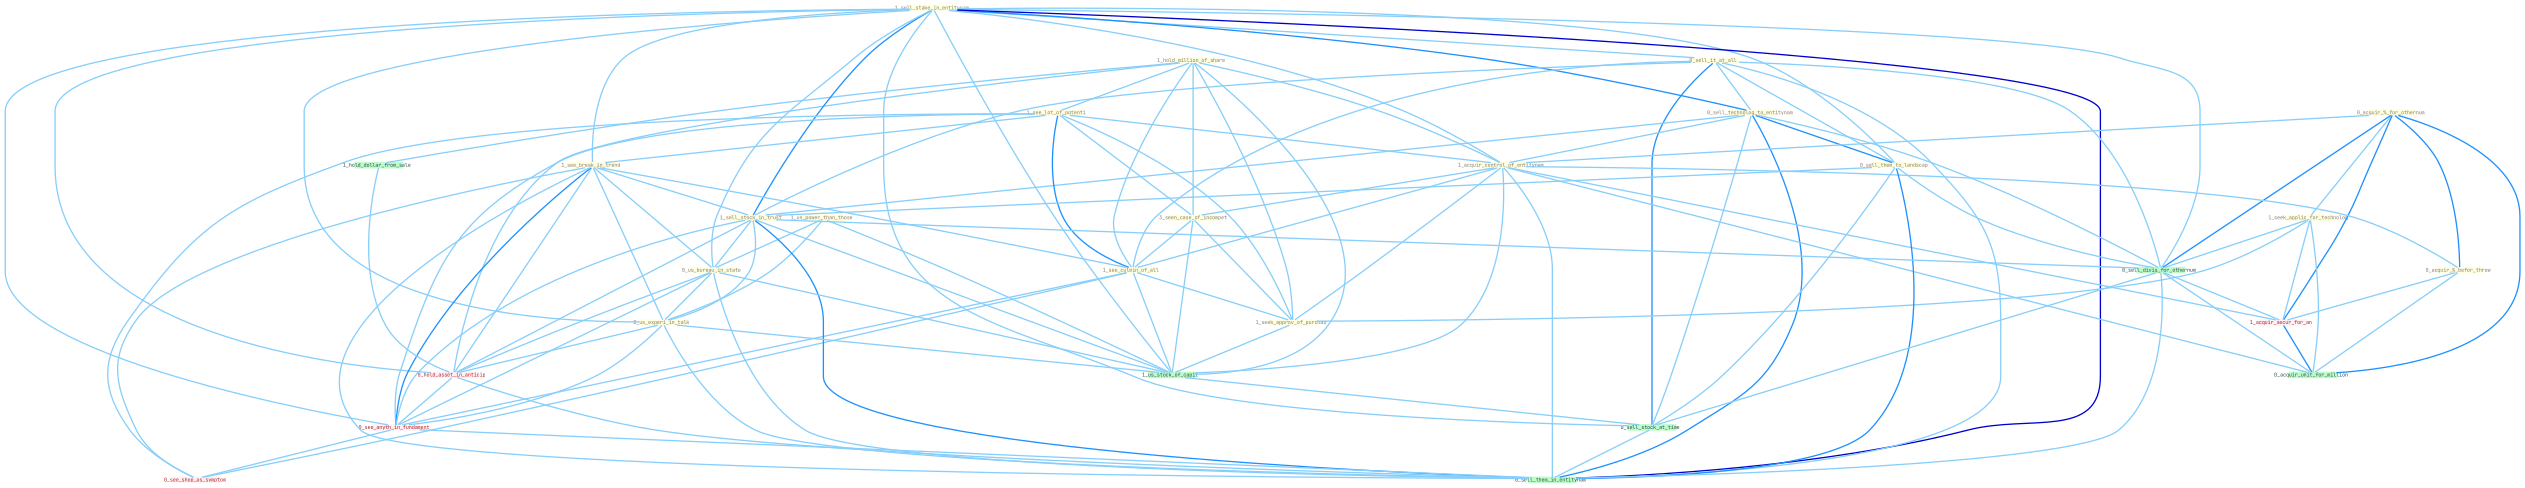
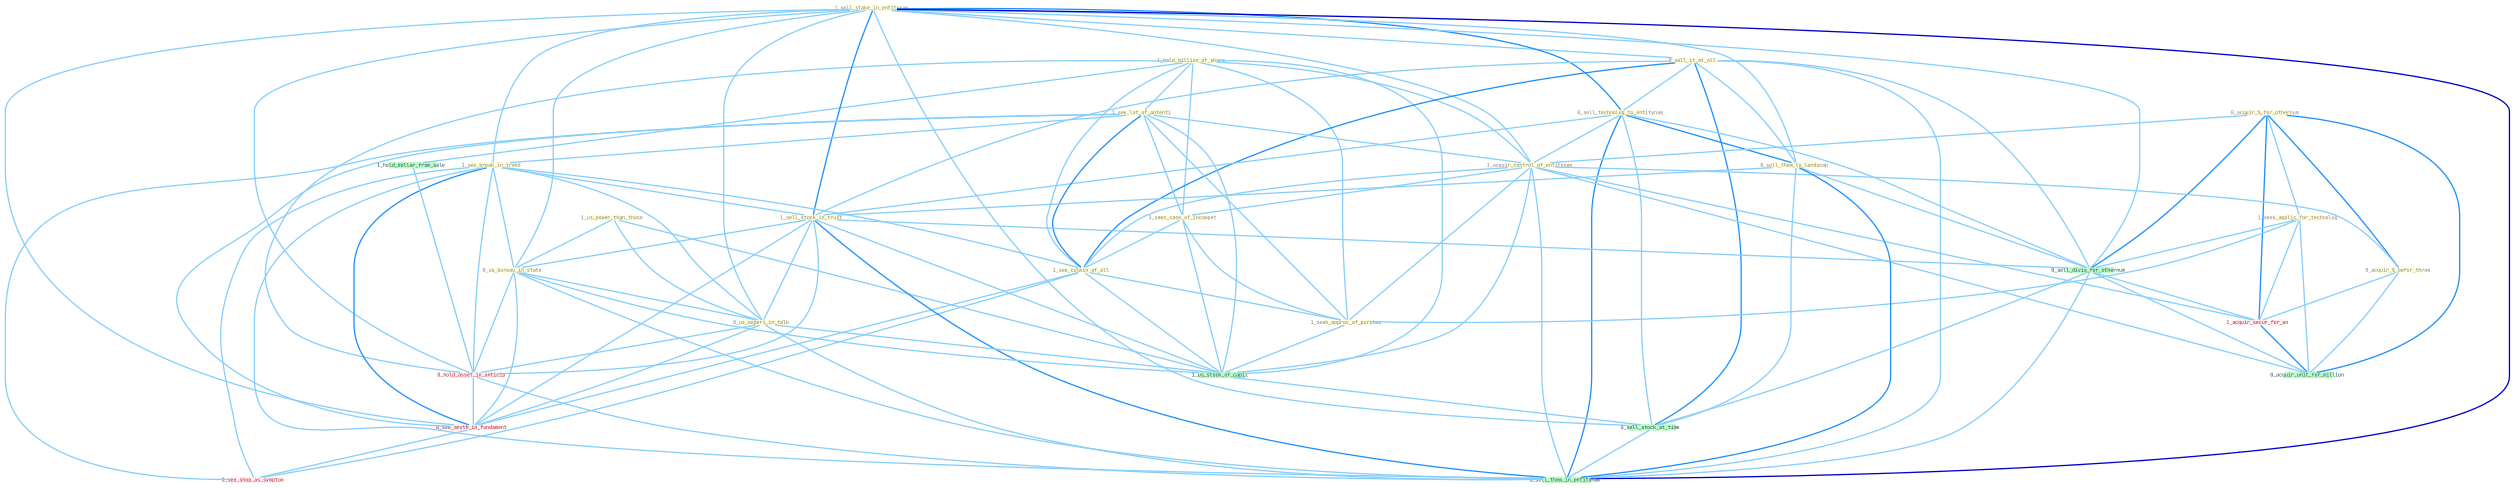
(1398, 100) -> (1360, 119)
(1031, 180) -> (1234, 225)
(974, 454) -> none
